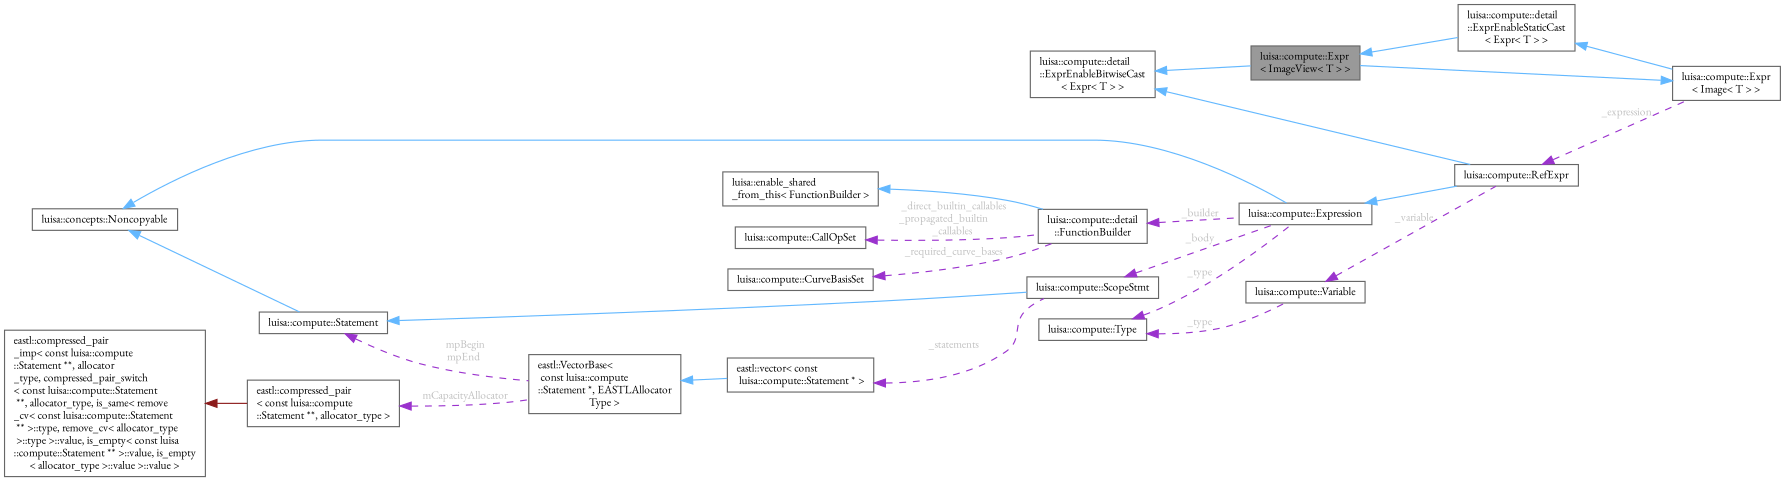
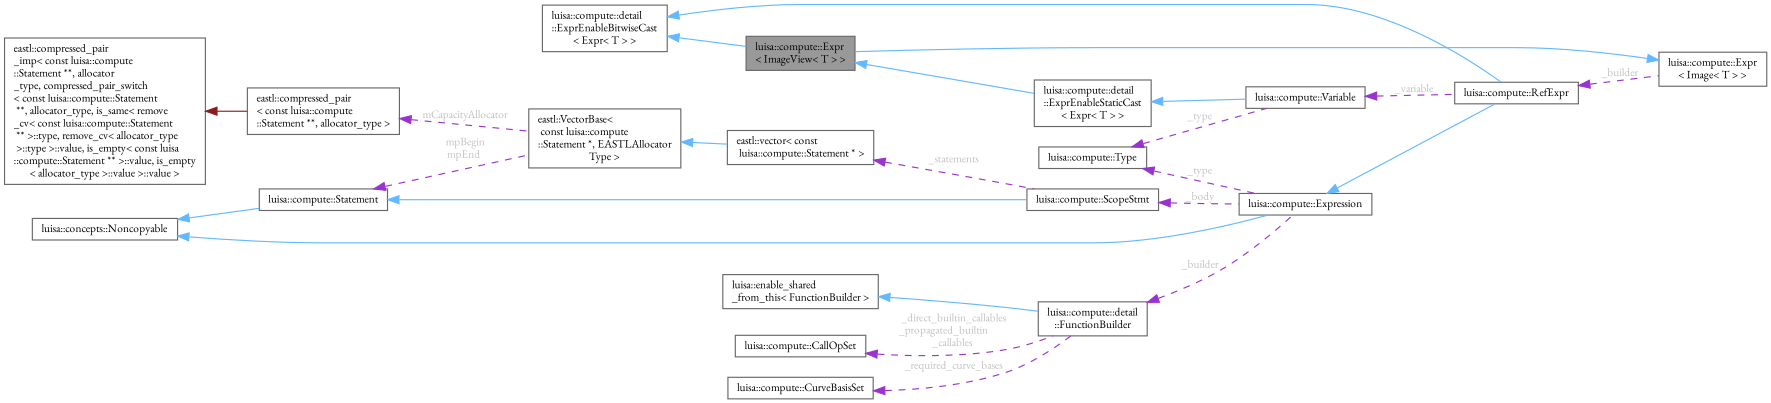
(1630, 58) -> (1204, 100)
(1625, 112) -> (1619, 73)
